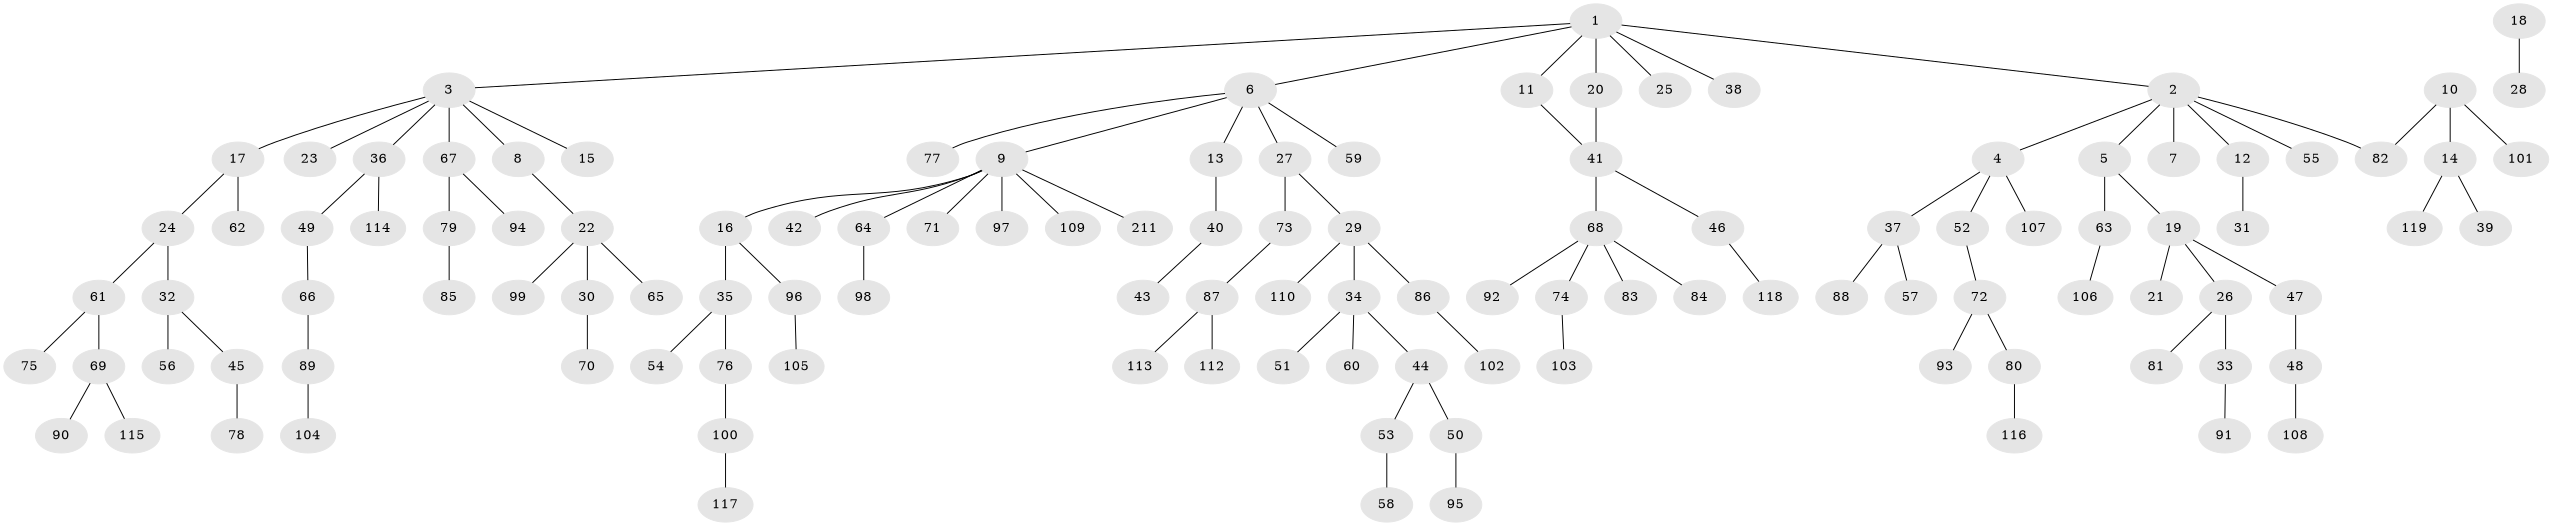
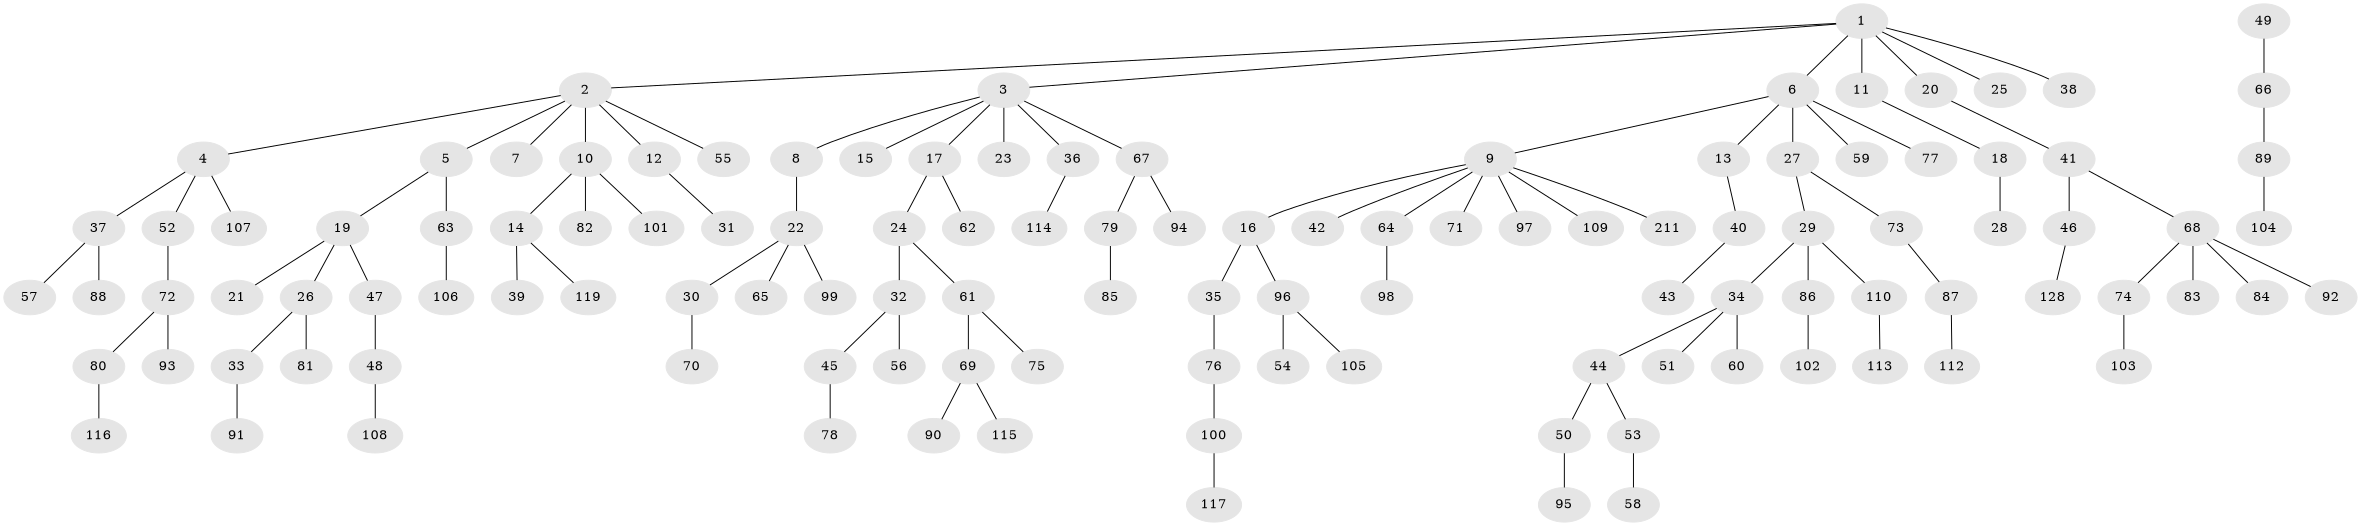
(2280, 120) -> (585, 125)
(1561, 125) -> (1931, 125)
(343, 194) -> none
(1771, 298) -> (2053, 298)
(691, 332) -> (1283, 332)
(1176, 332) -> (1880, 332)
